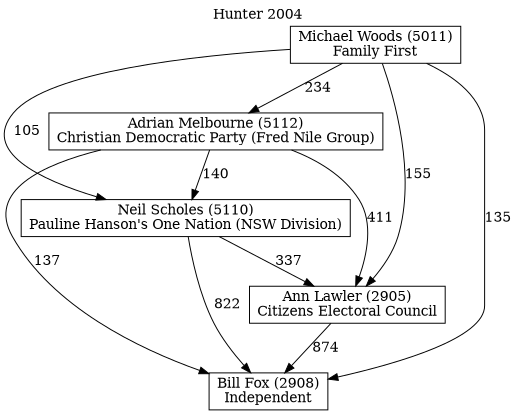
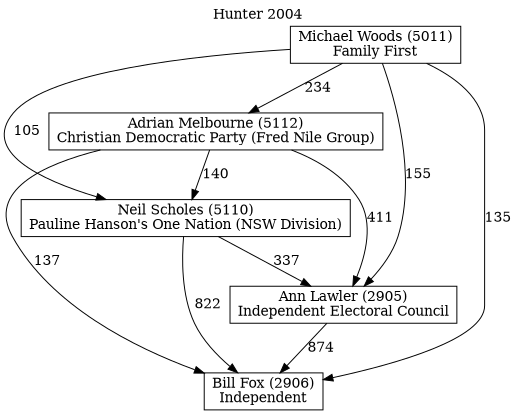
(347, 305) -> (343, 305)
(268, 391) -> (264, 391)
